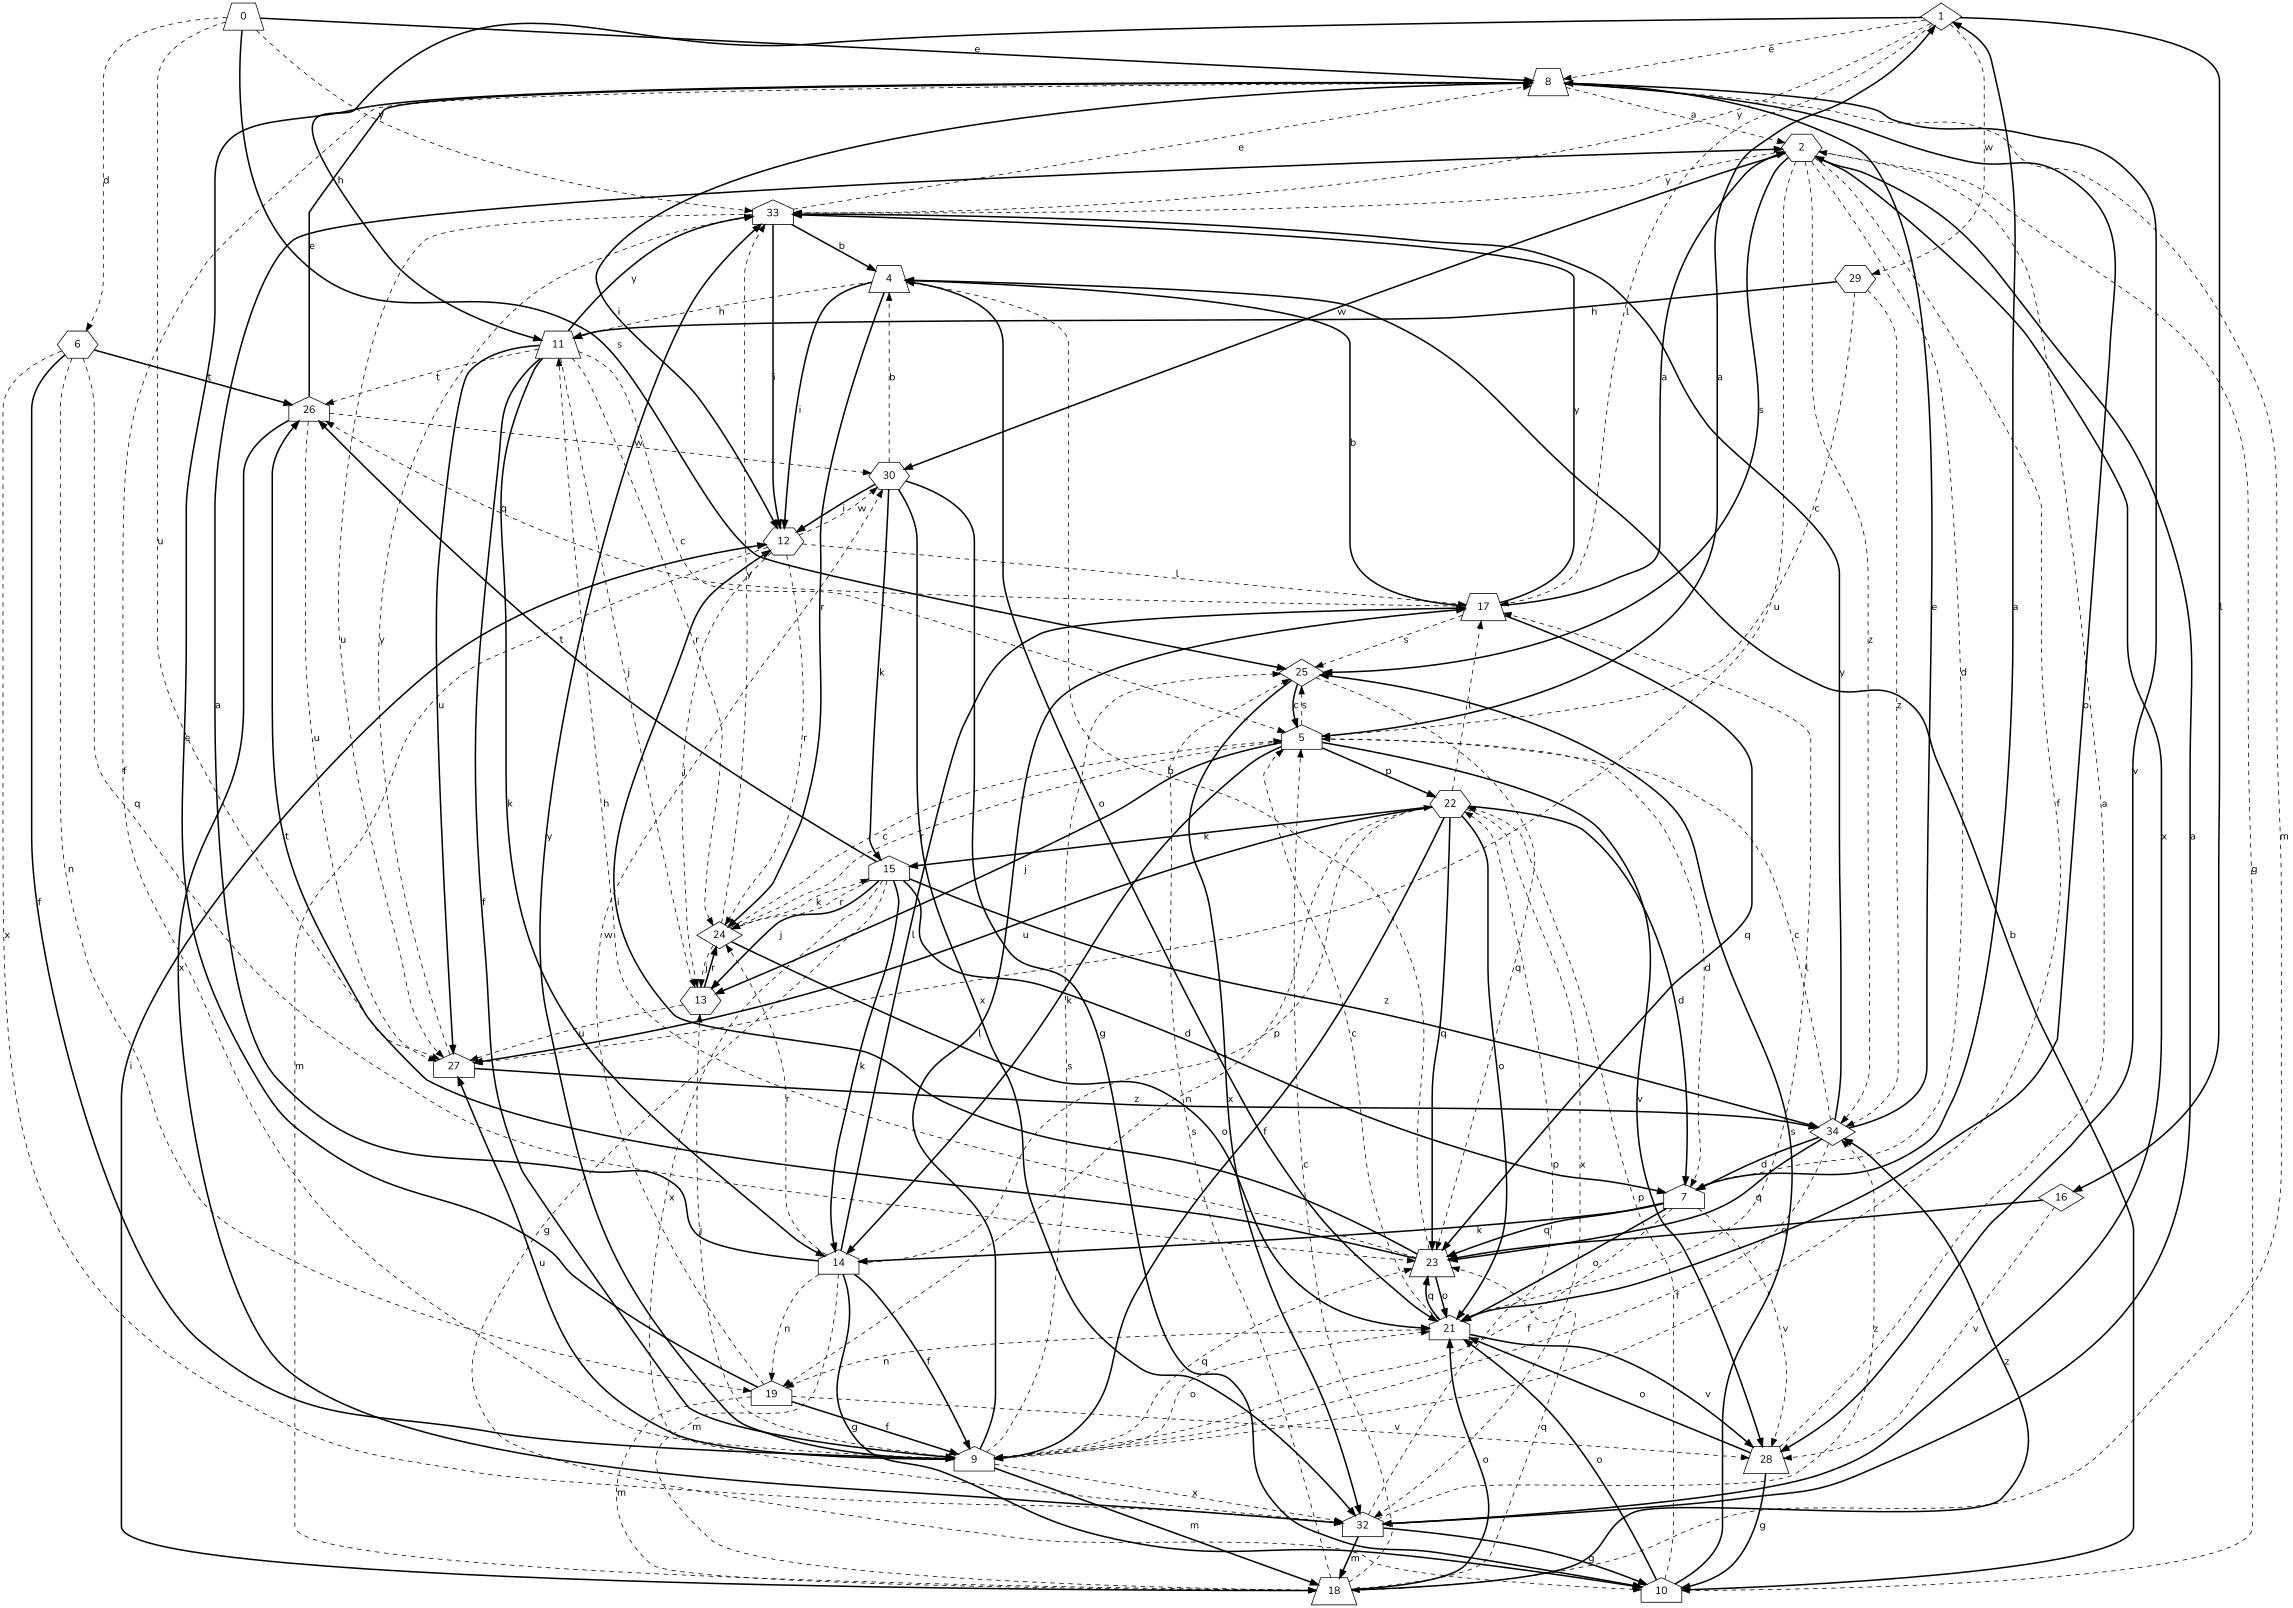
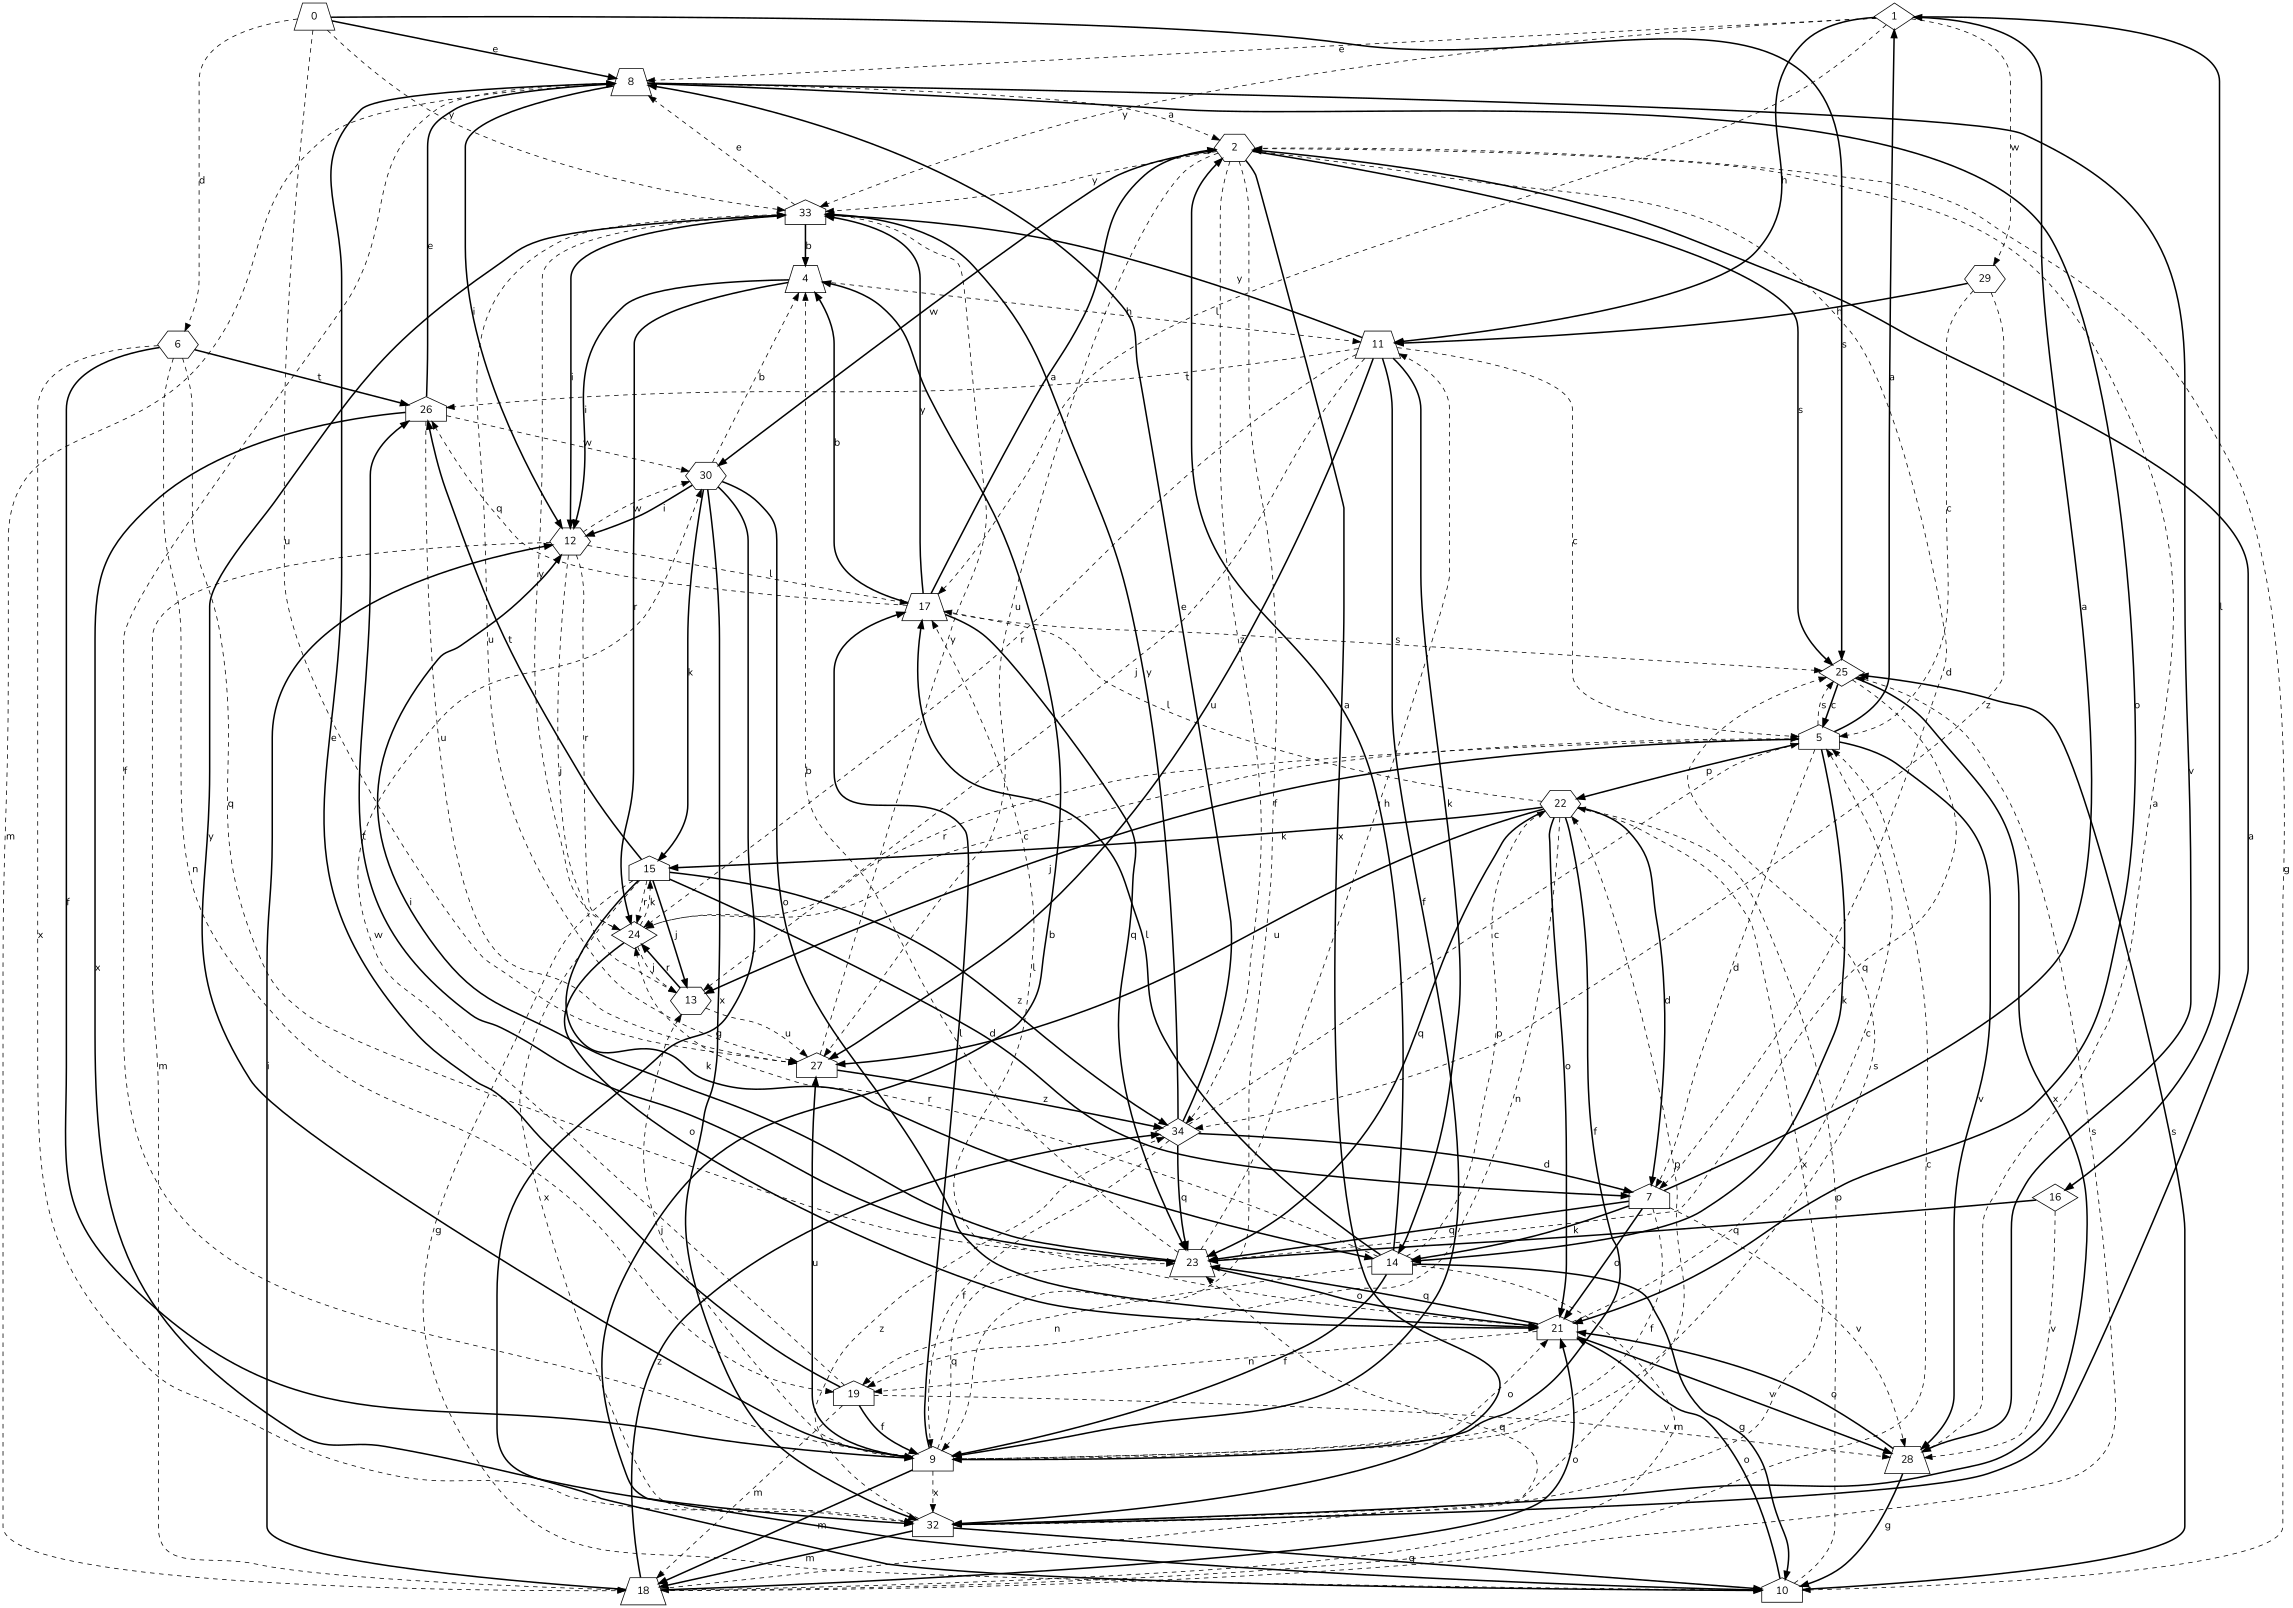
(1097, 813) -> (902, 1128)
